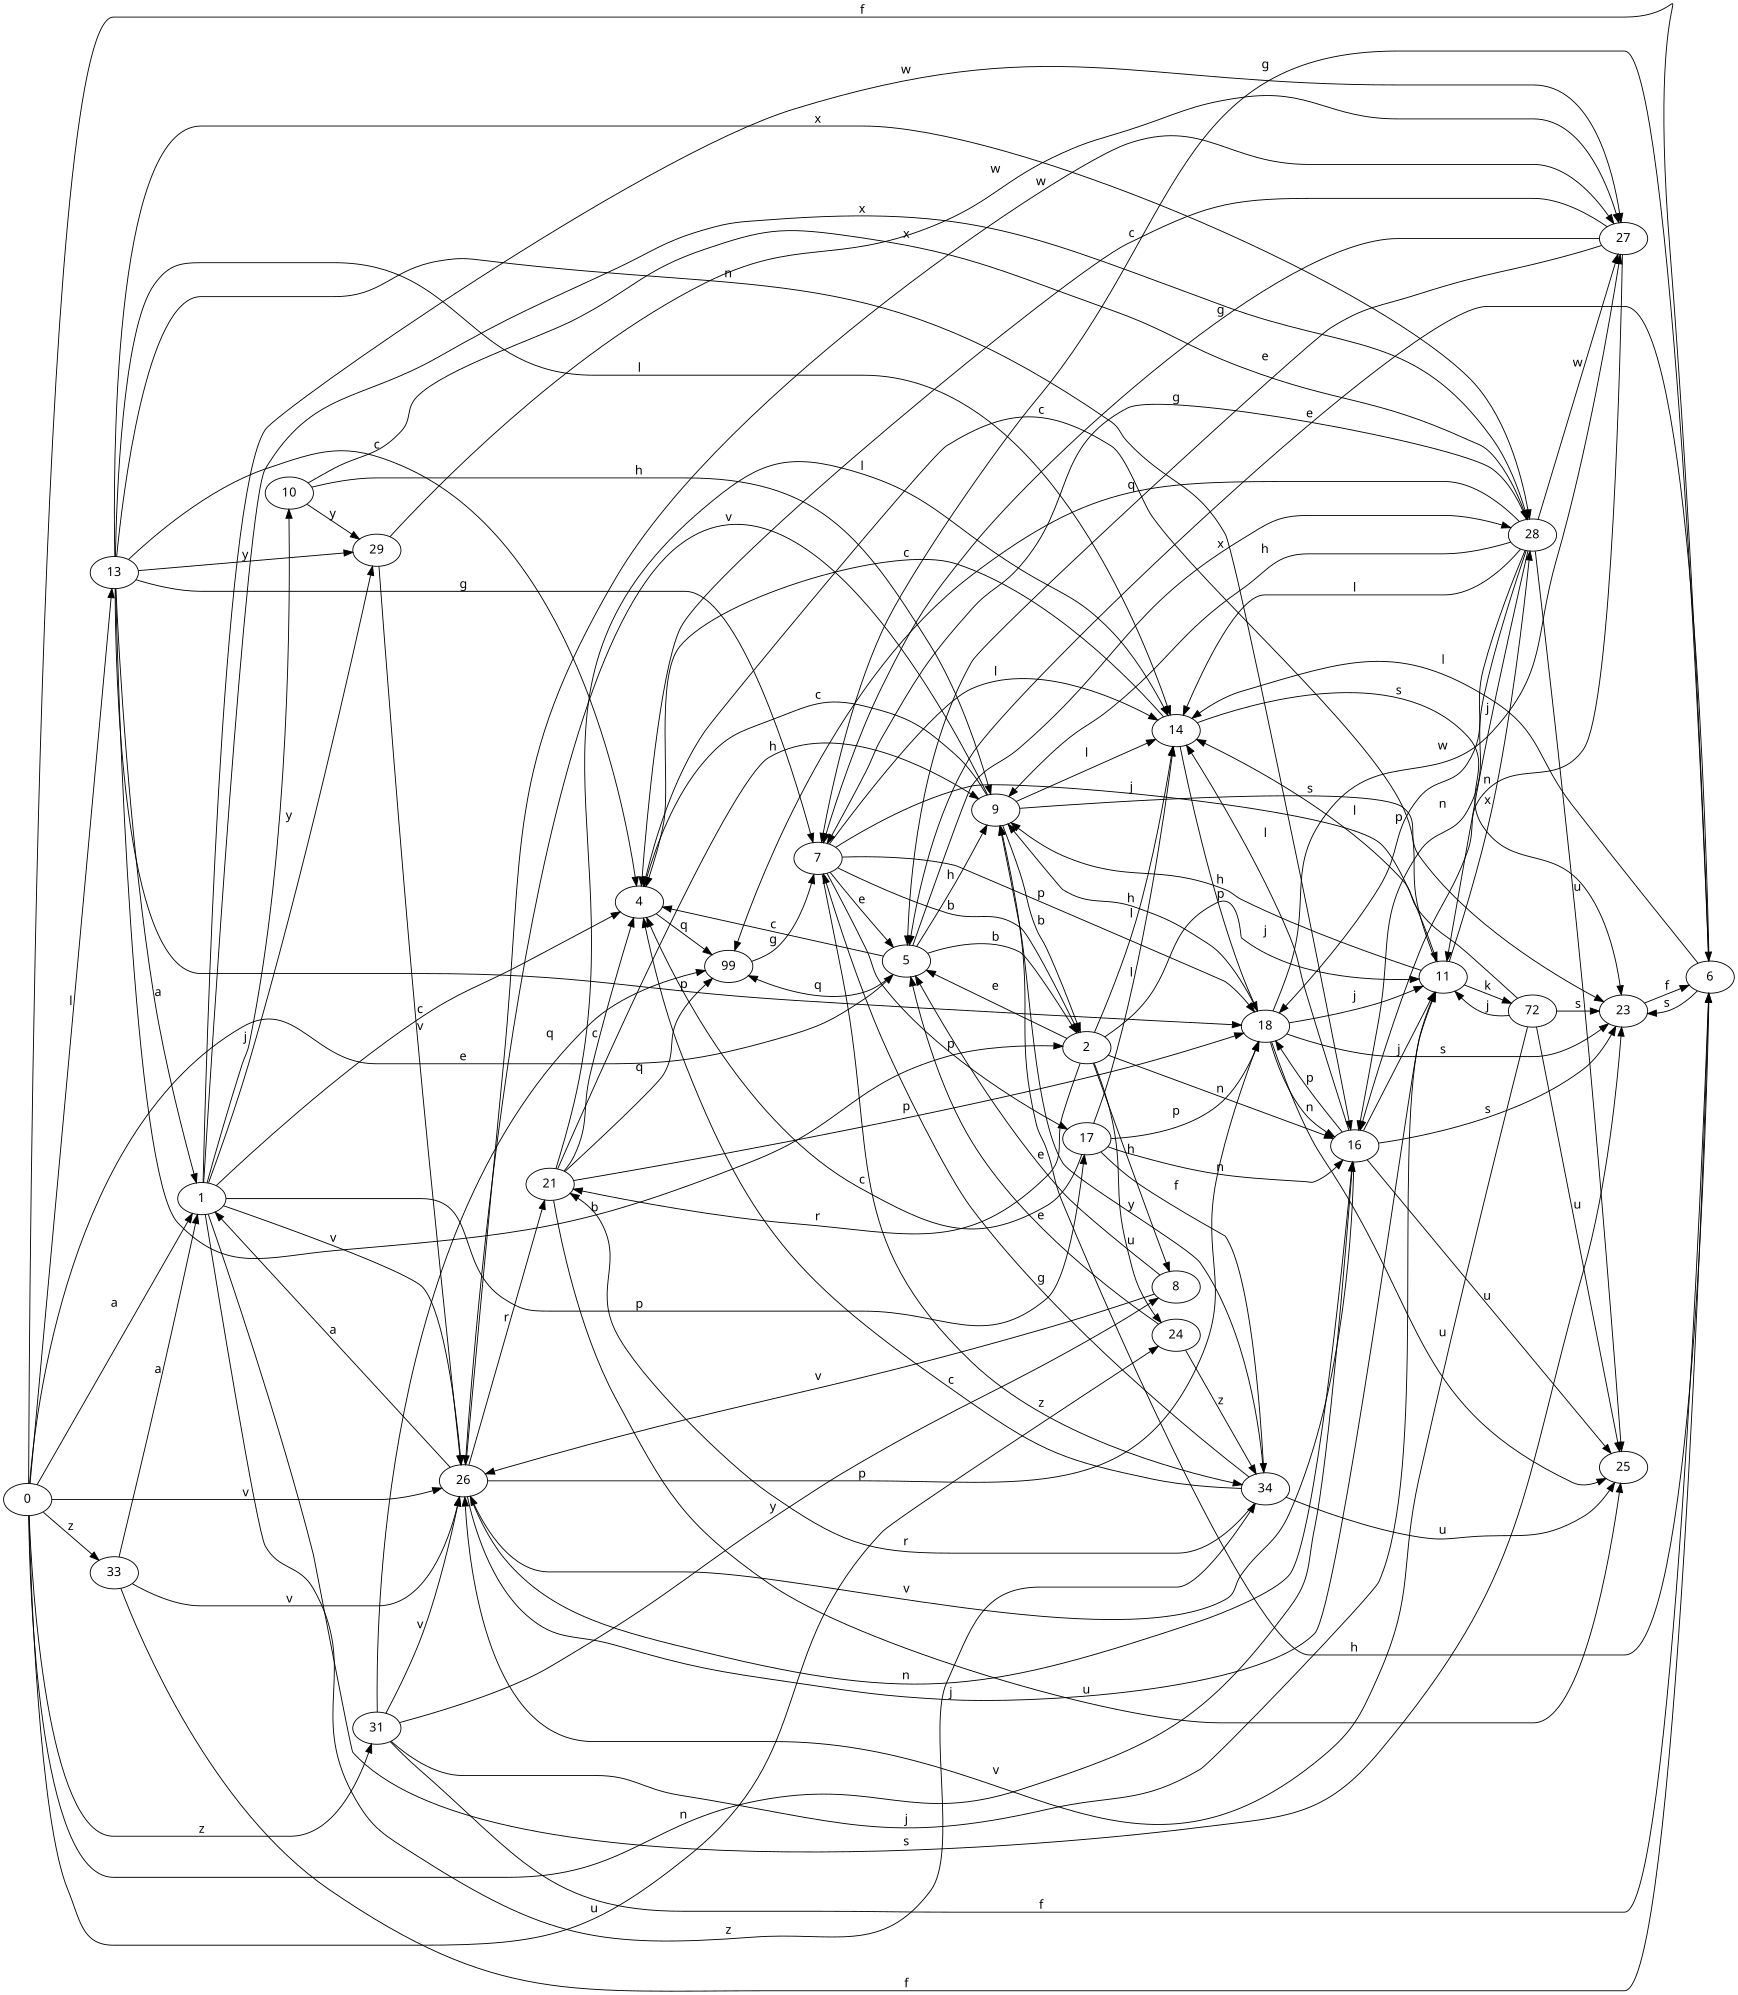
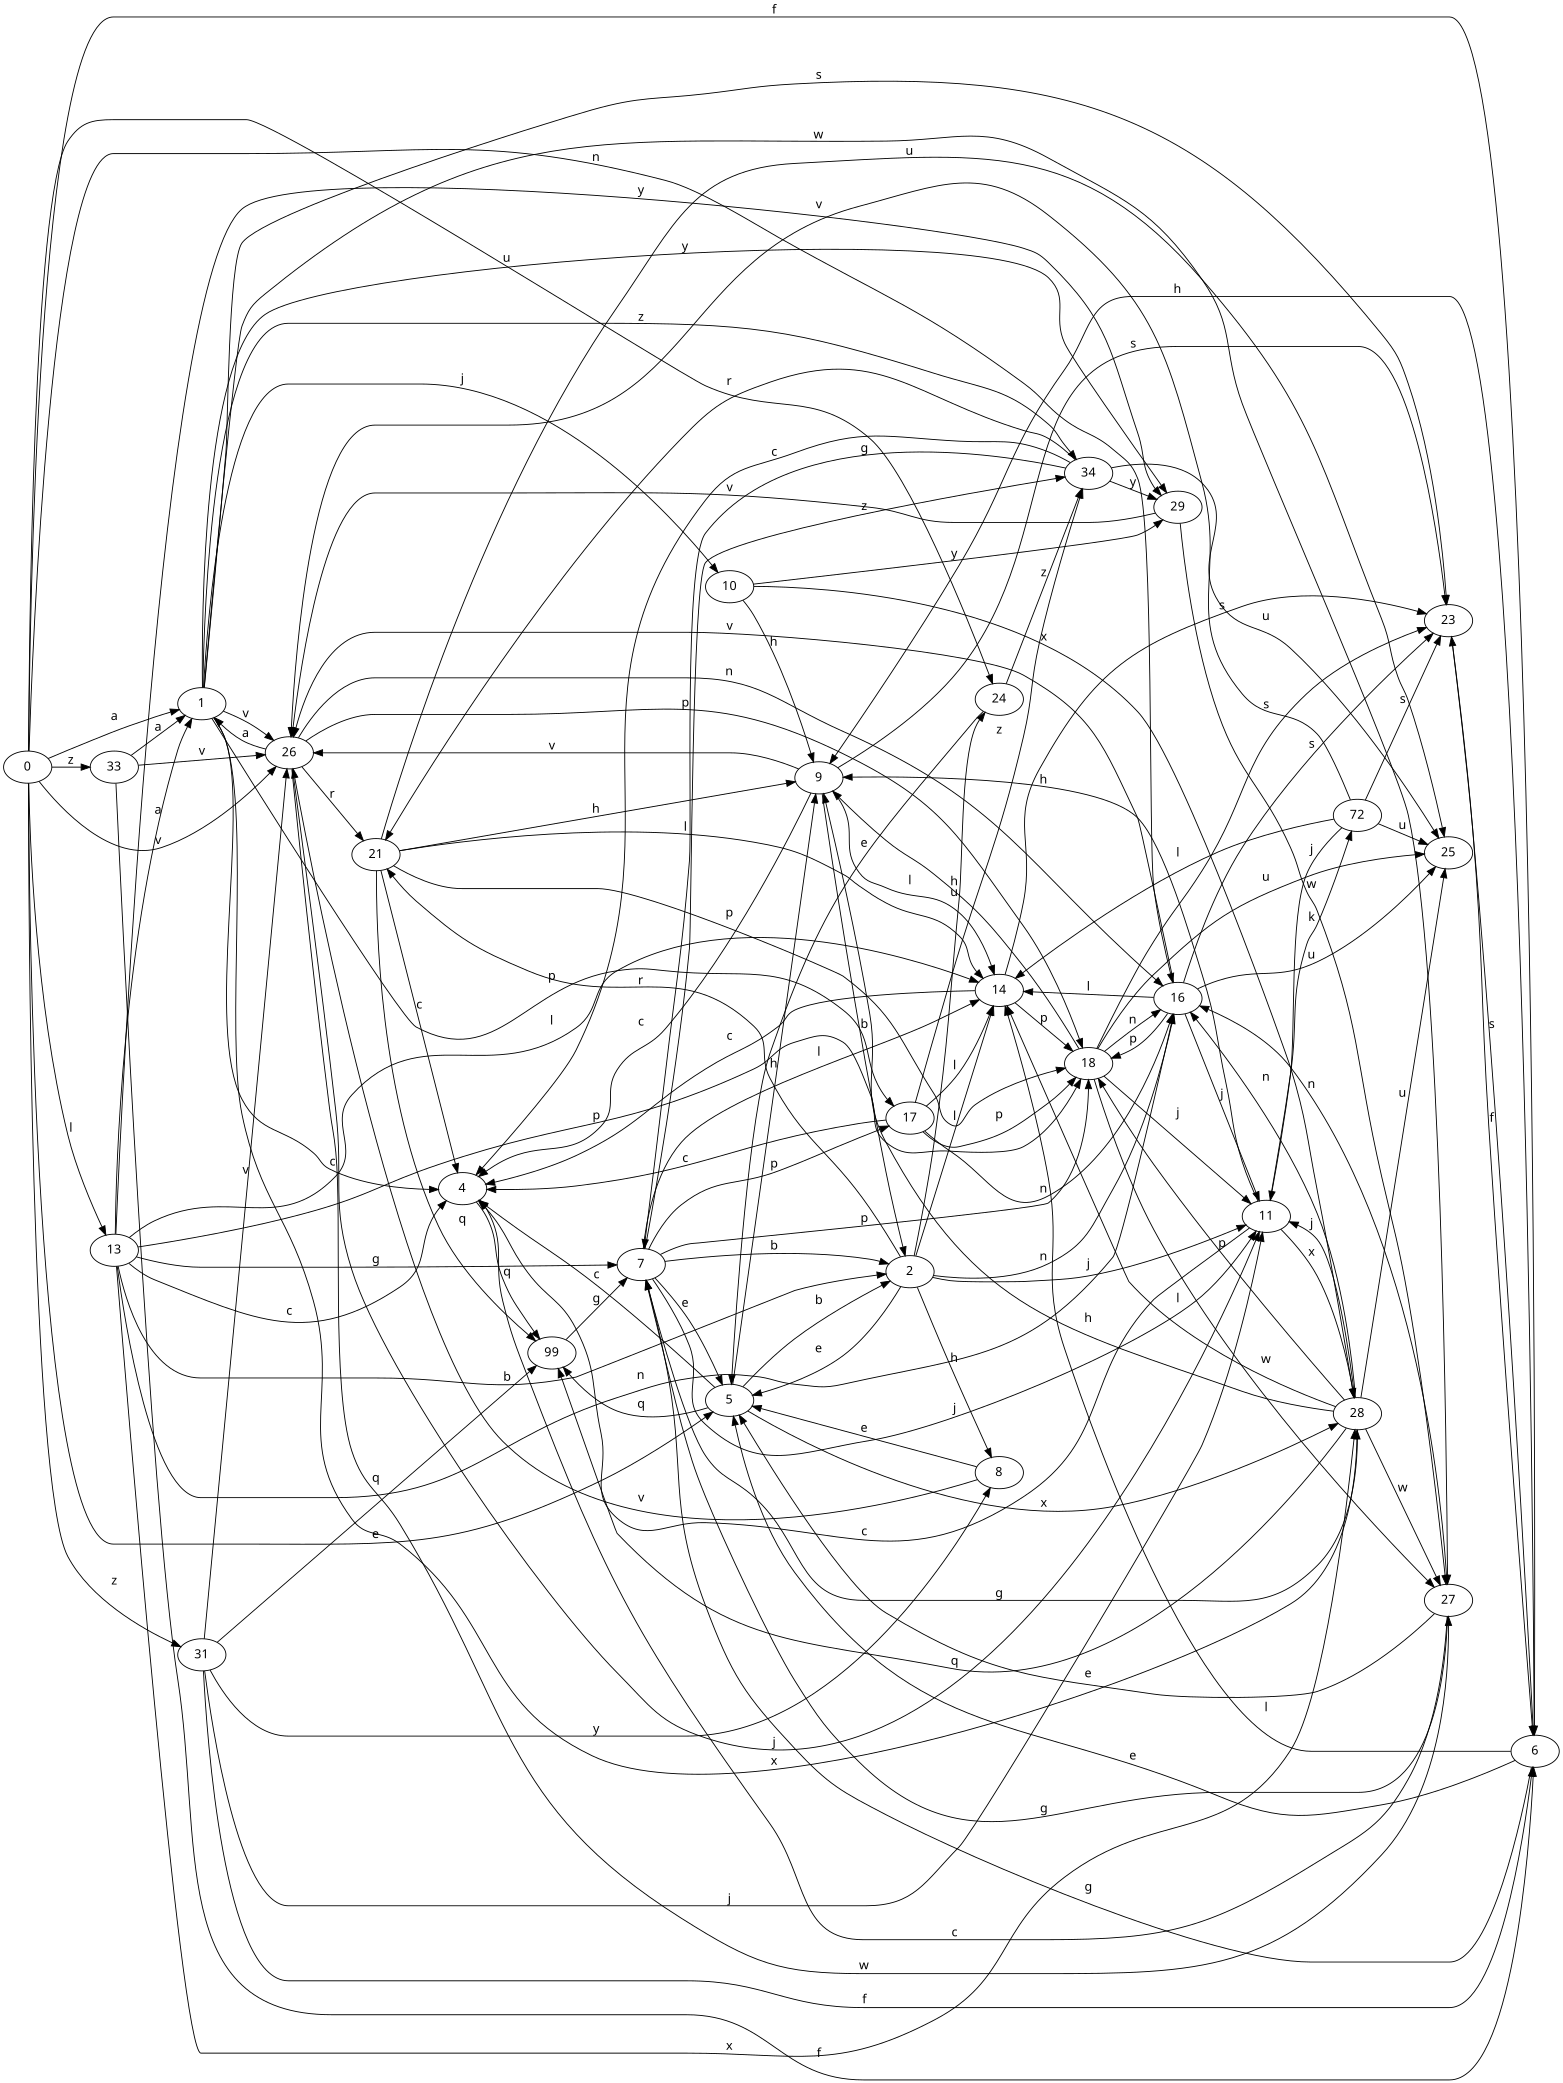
(1176, 1187) -> (999, 730)
(1099, 1192) -> (1129, 489)
